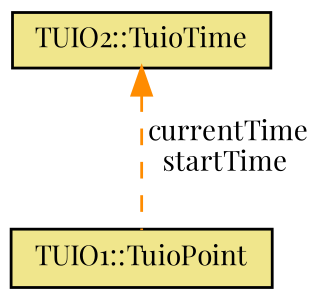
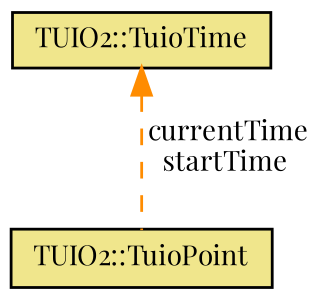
(142, 258) -> (142, 258)
